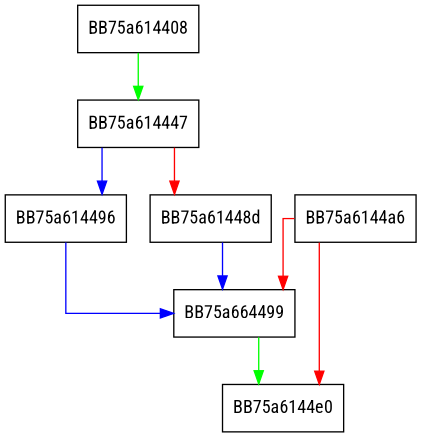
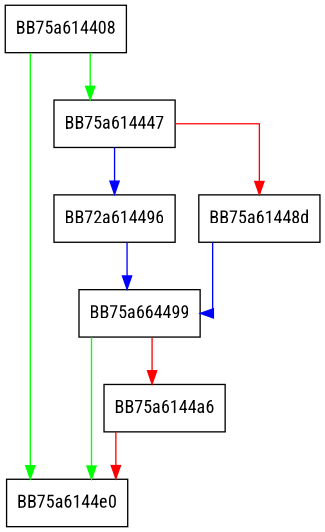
(66, 219) -> (115, 219)
(283, 242) -> (152, 354)
none -> (30, 259)
